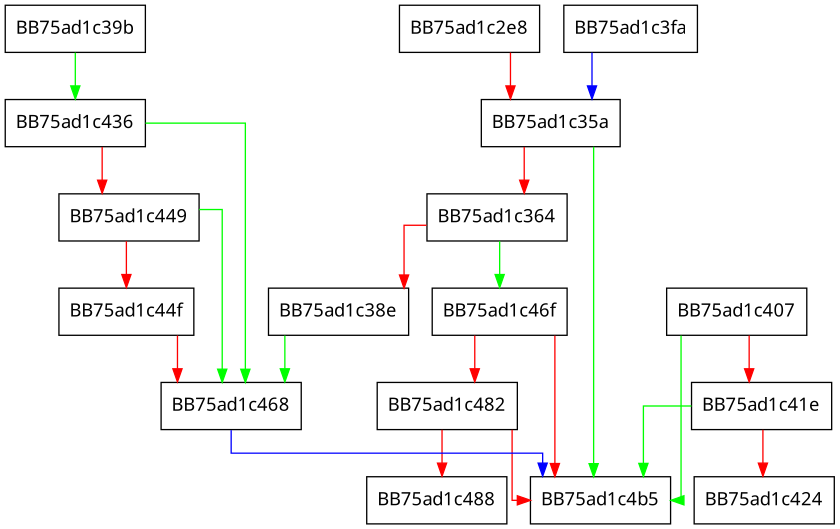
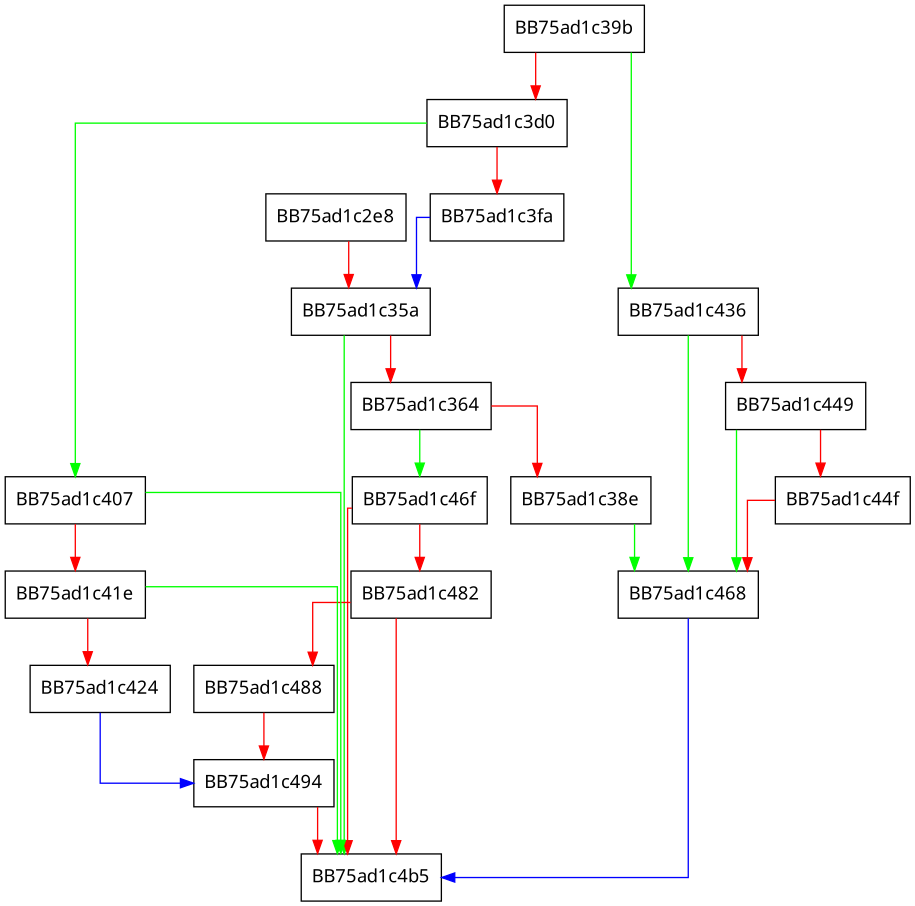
none -> (497, 123)
none -> (264, 783)
